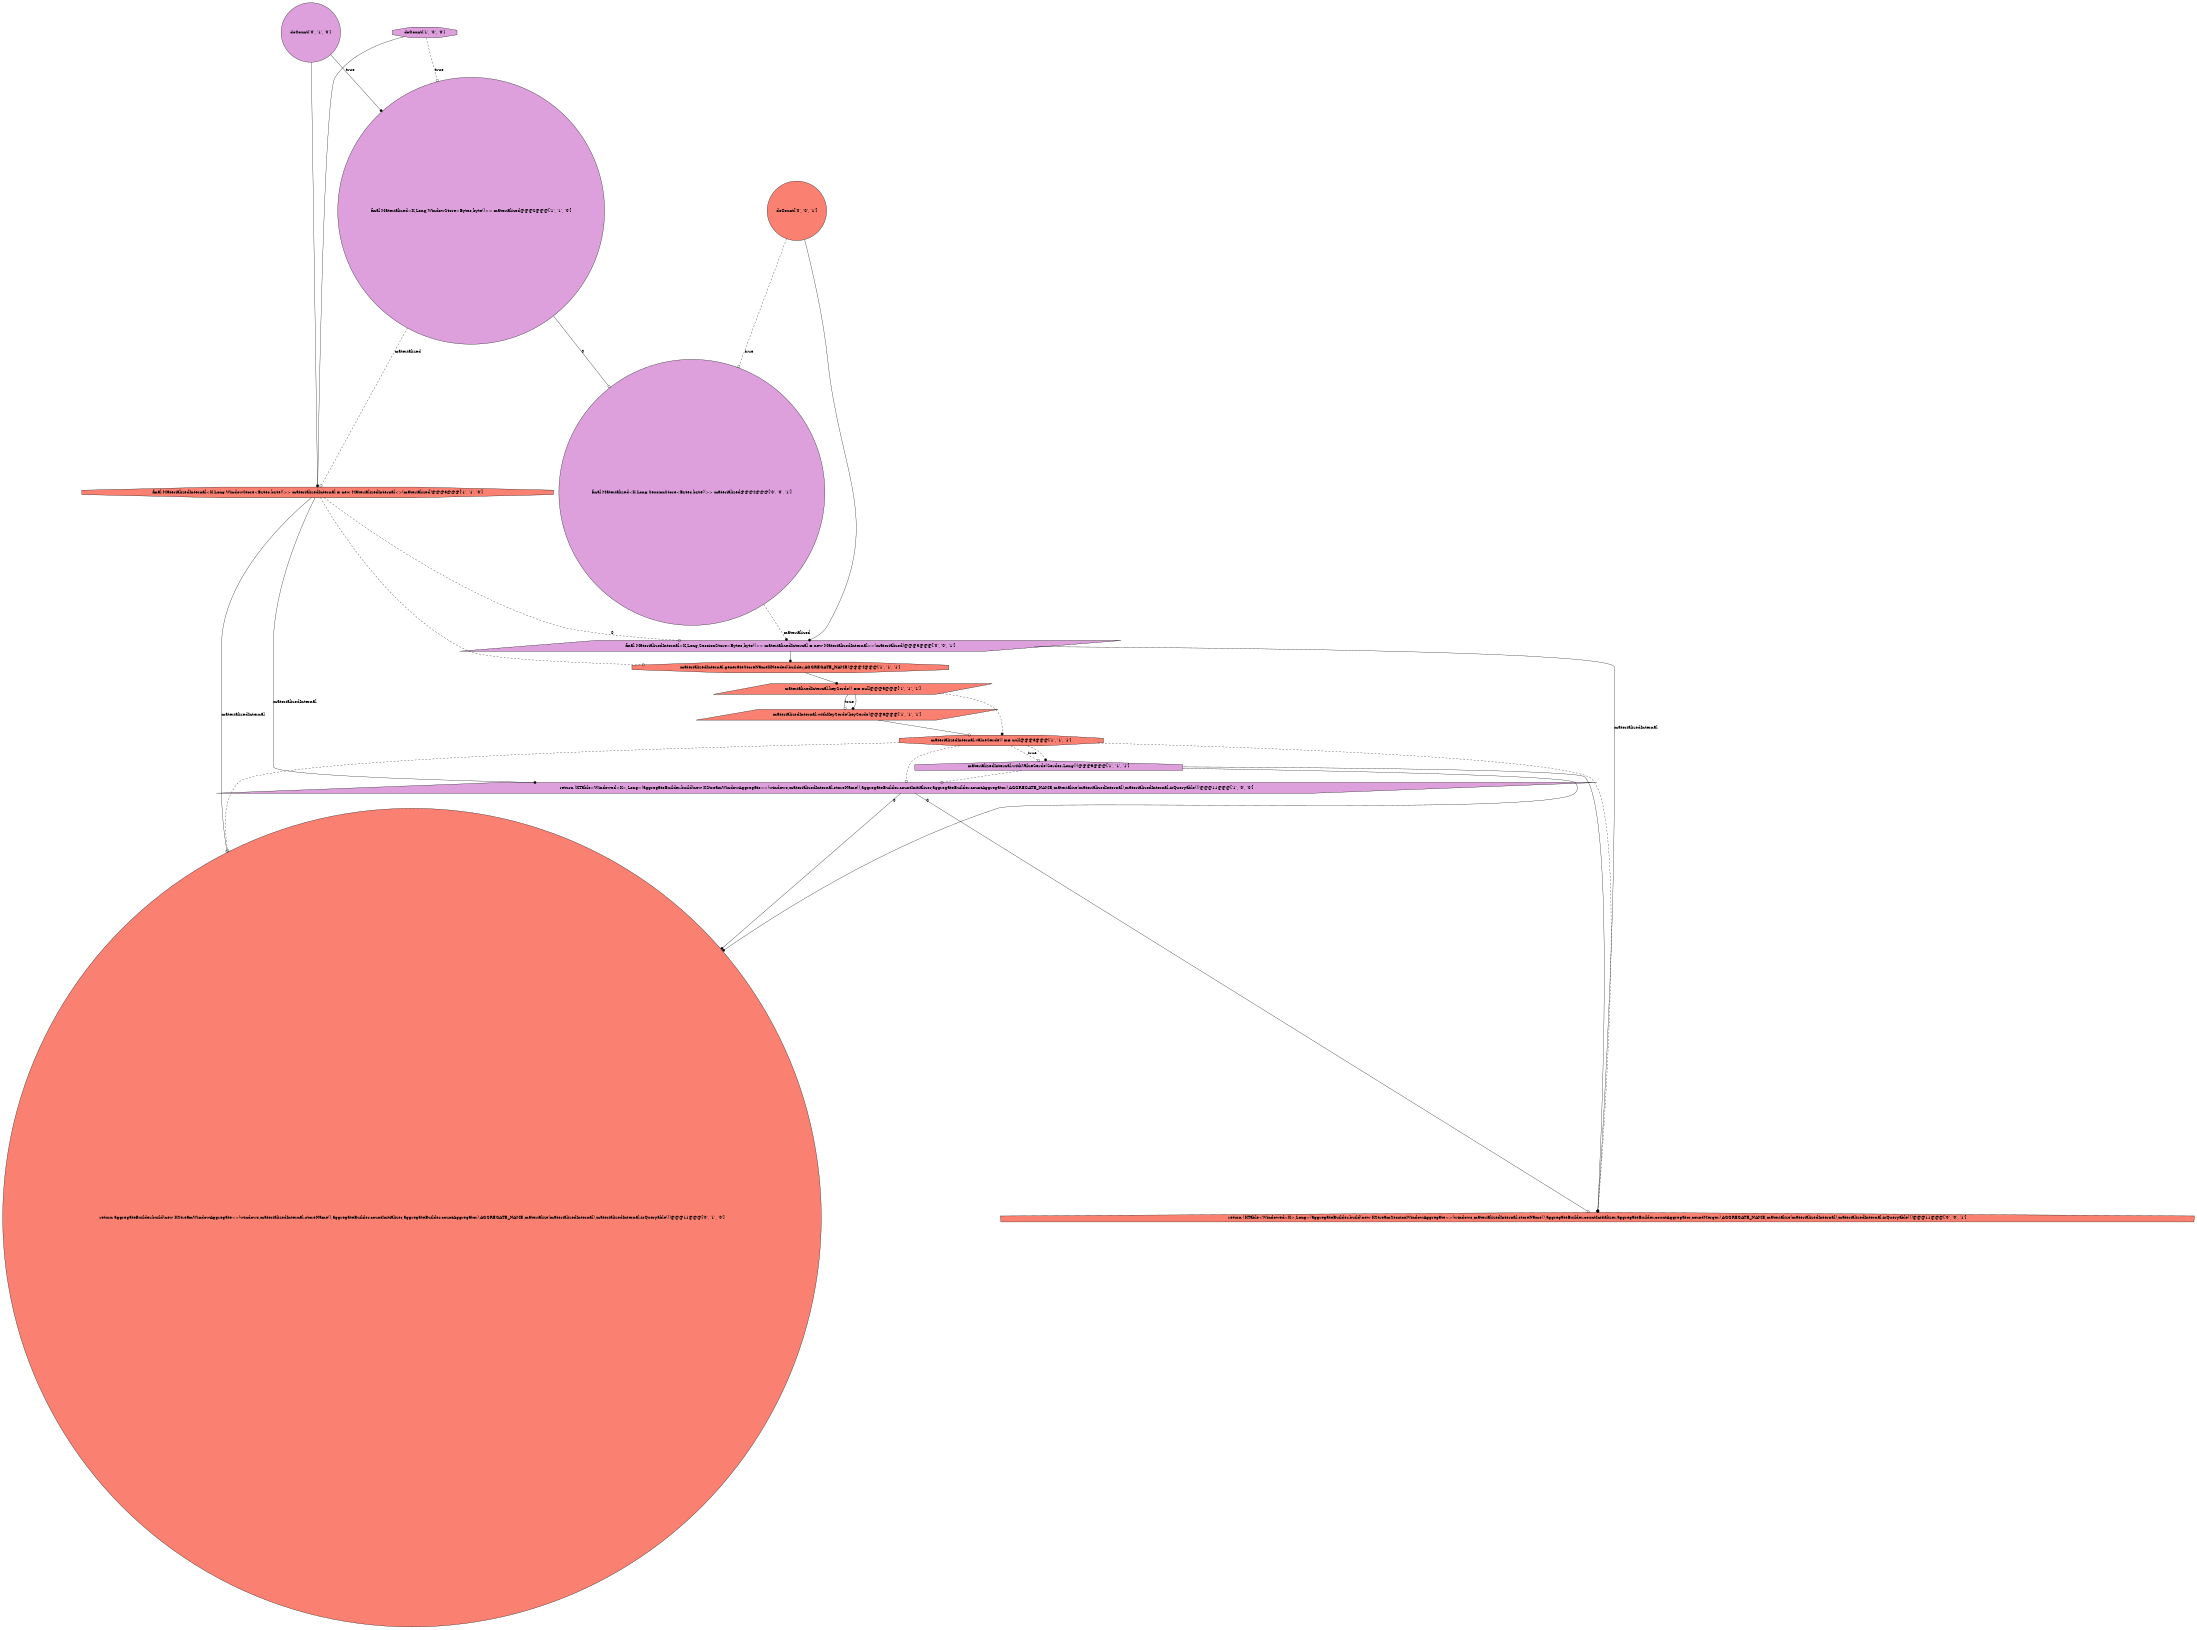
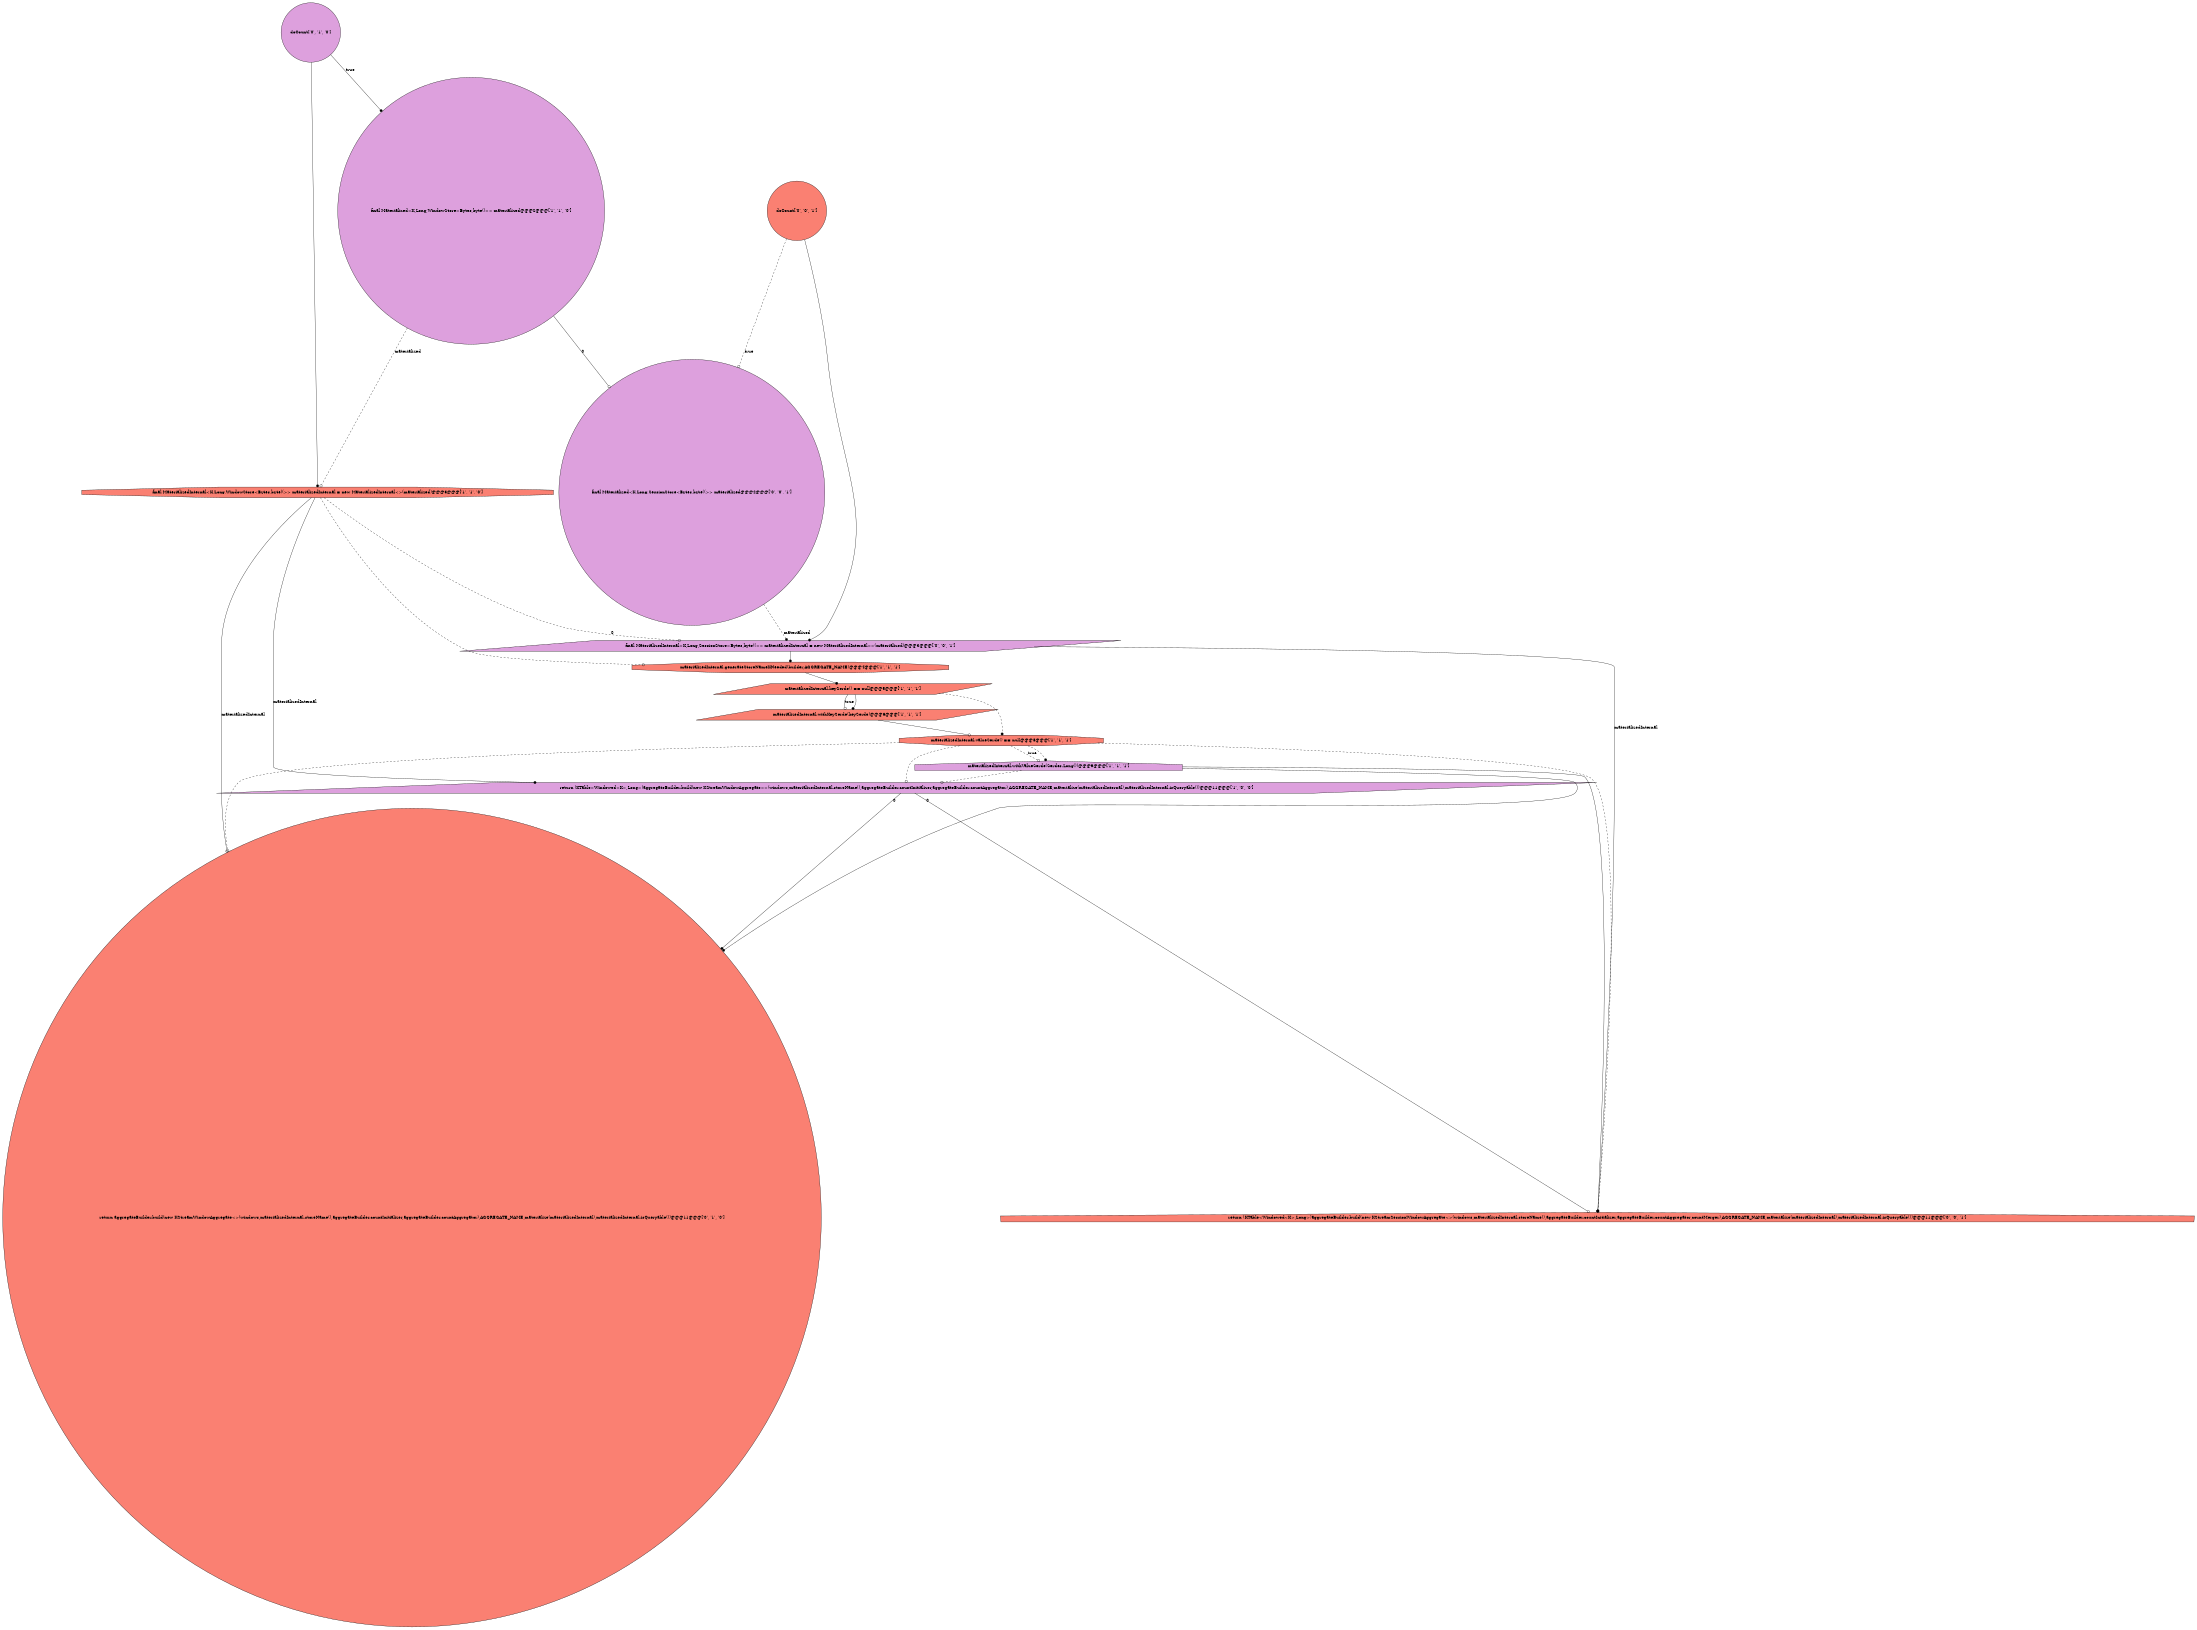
(425, 32) -> none
